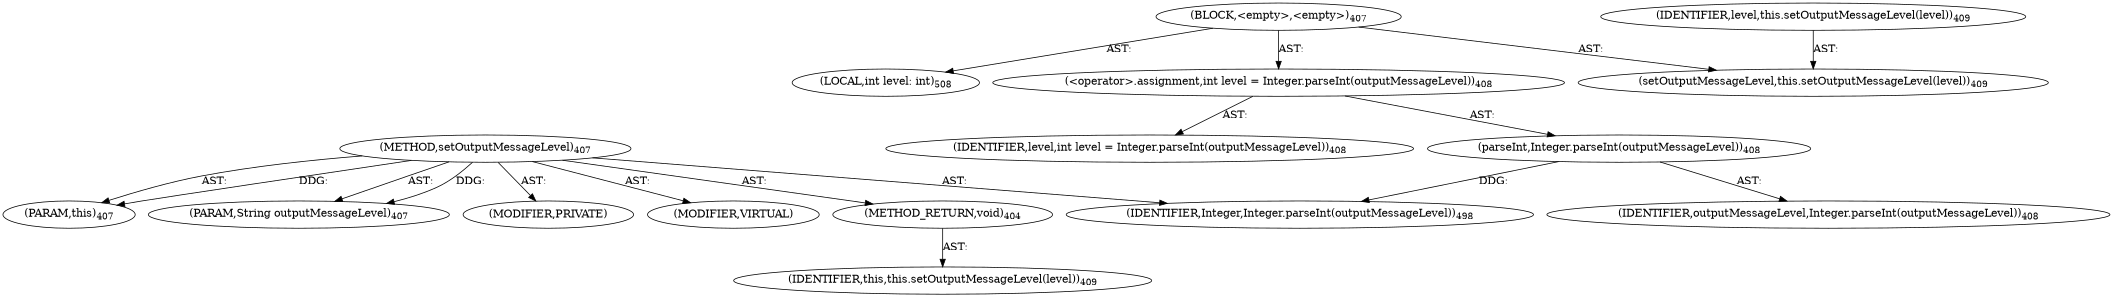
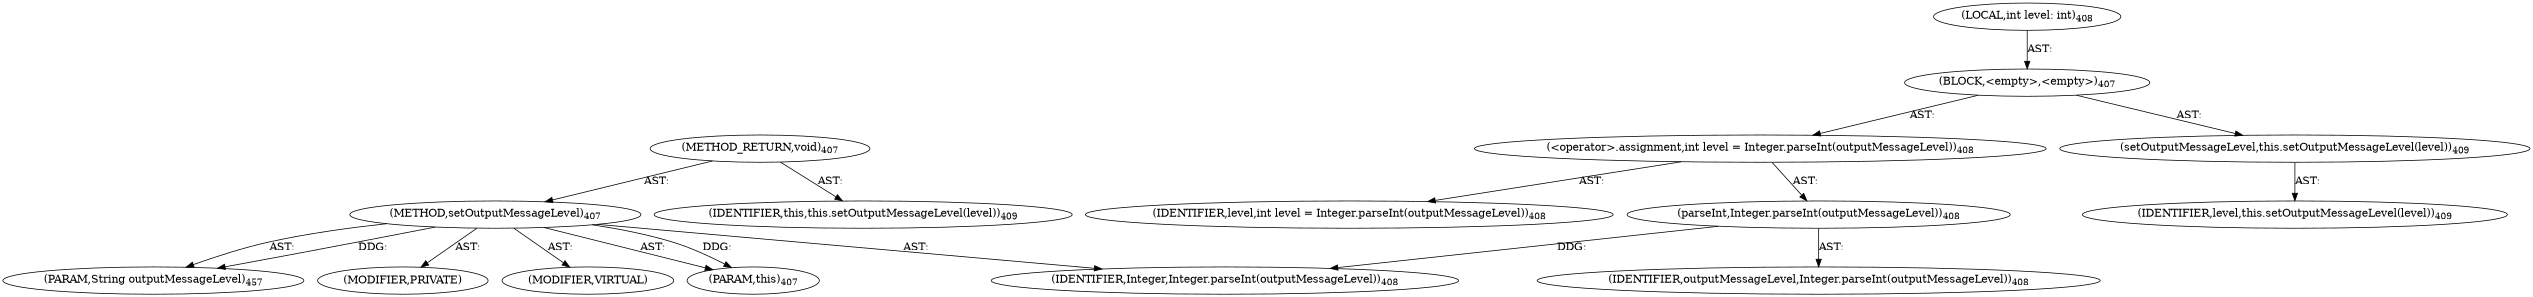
(1813, 46) -> (2295, 178)
(1083, 50) -> (2027, 46)
(943, 82) -> (2084, 16)
(714, 182) -> (632, 180)
(400, 213) -> (254, 279)
(1012, 213) -> (830, 147)
(1465, 213) -> (1390, 279)
